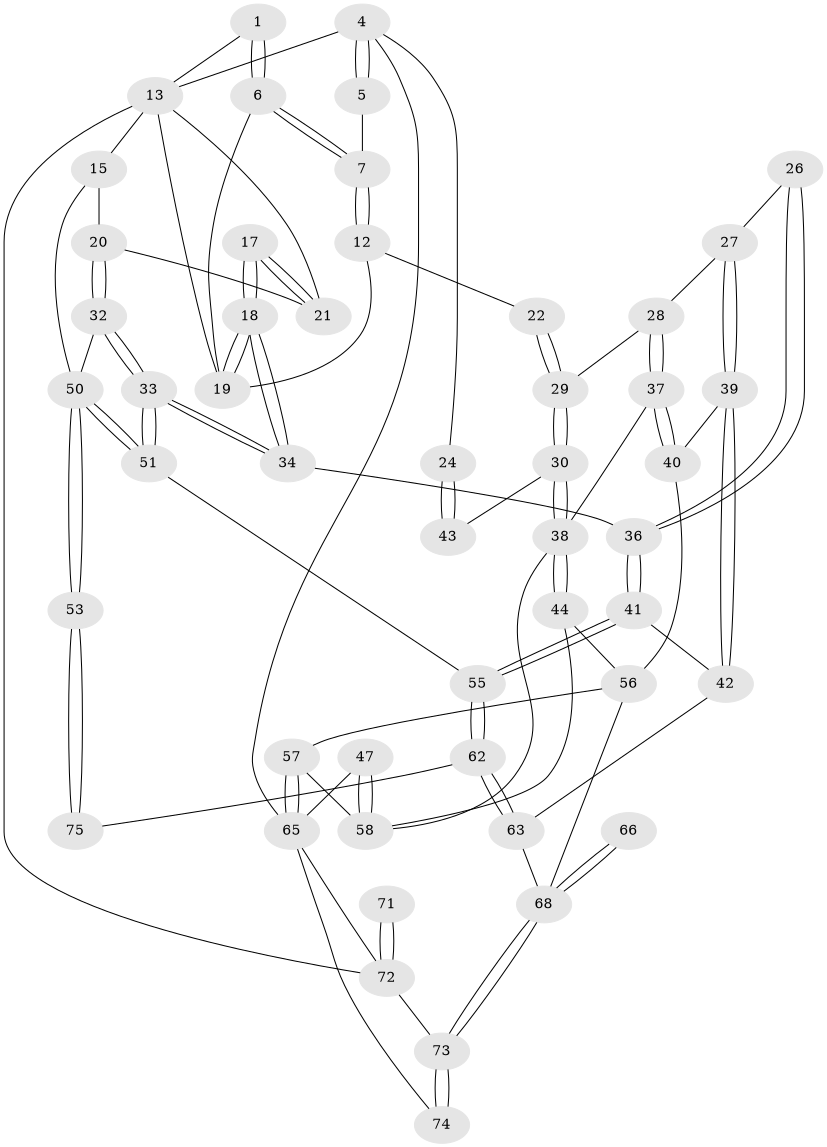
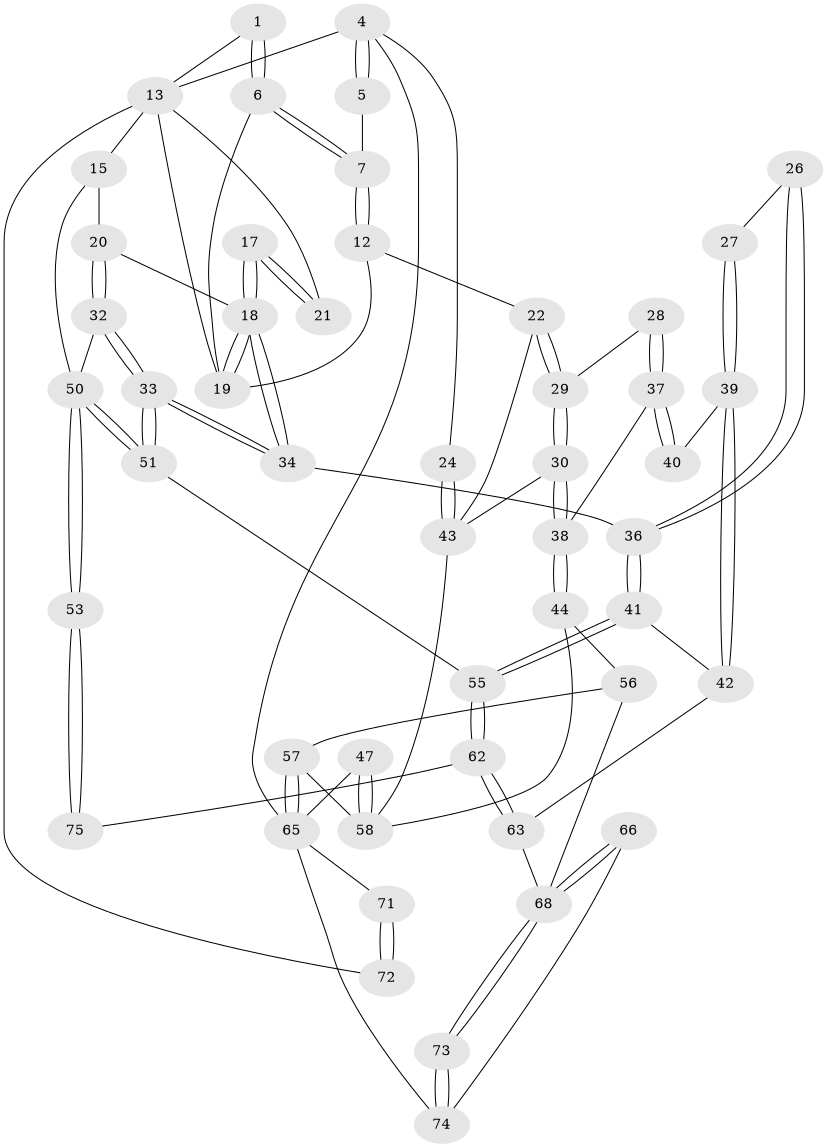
(219, 275) -> (175, 280)
(693, 280) -> none
none -> (504, 430)
(681, 580) -> none
(533, 730) -> (428, 690)
(338, 905) -> (339, 868)
none -> (543, 982)
(414, 1015) -> none
